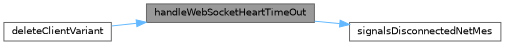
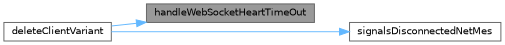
(327, 22) -> (225, 32)
